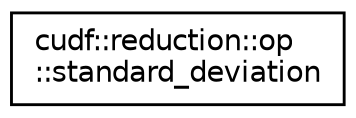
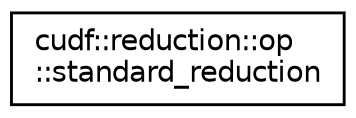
(178, 59) -> (178, 59)
